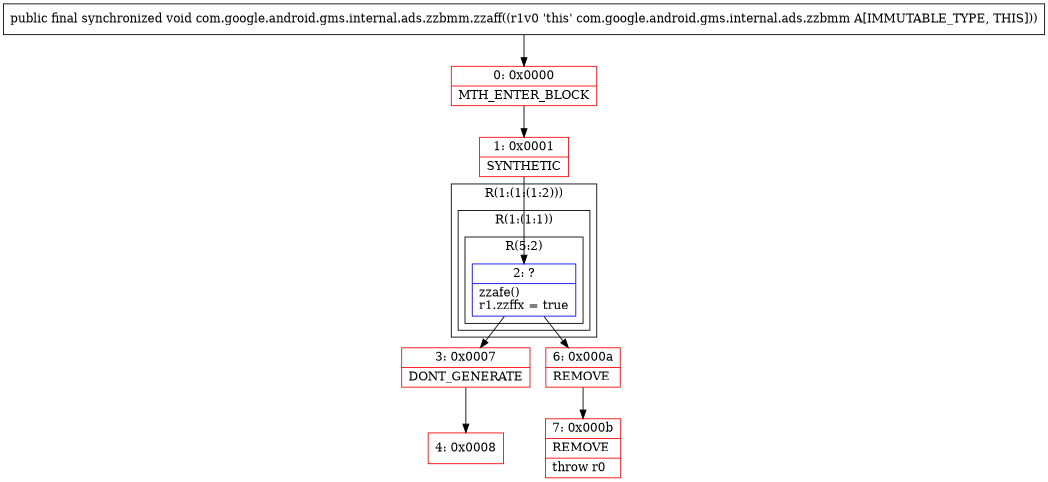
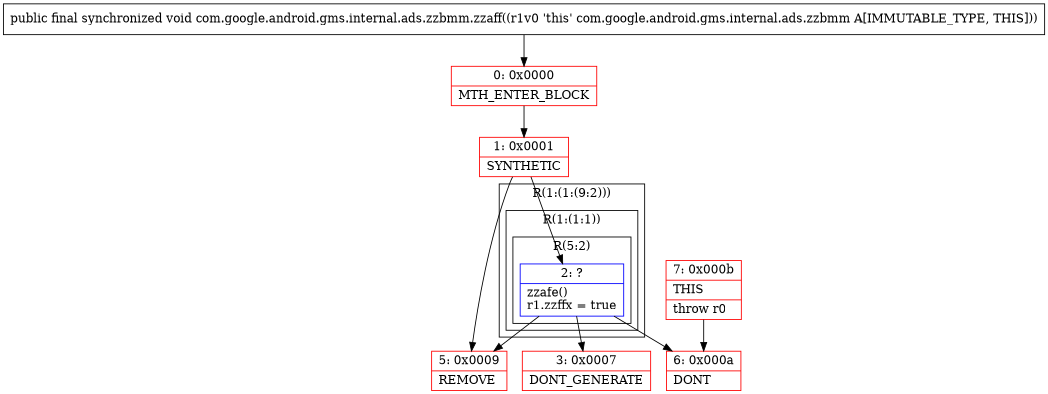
(524, 194) -> (572, 194)
none -> (469, 371)
(581, 377) -> (692, 380)
(583, 399) -> (704, 331)
(466, 448) -> none
(581, 448) -> (689, 290)
